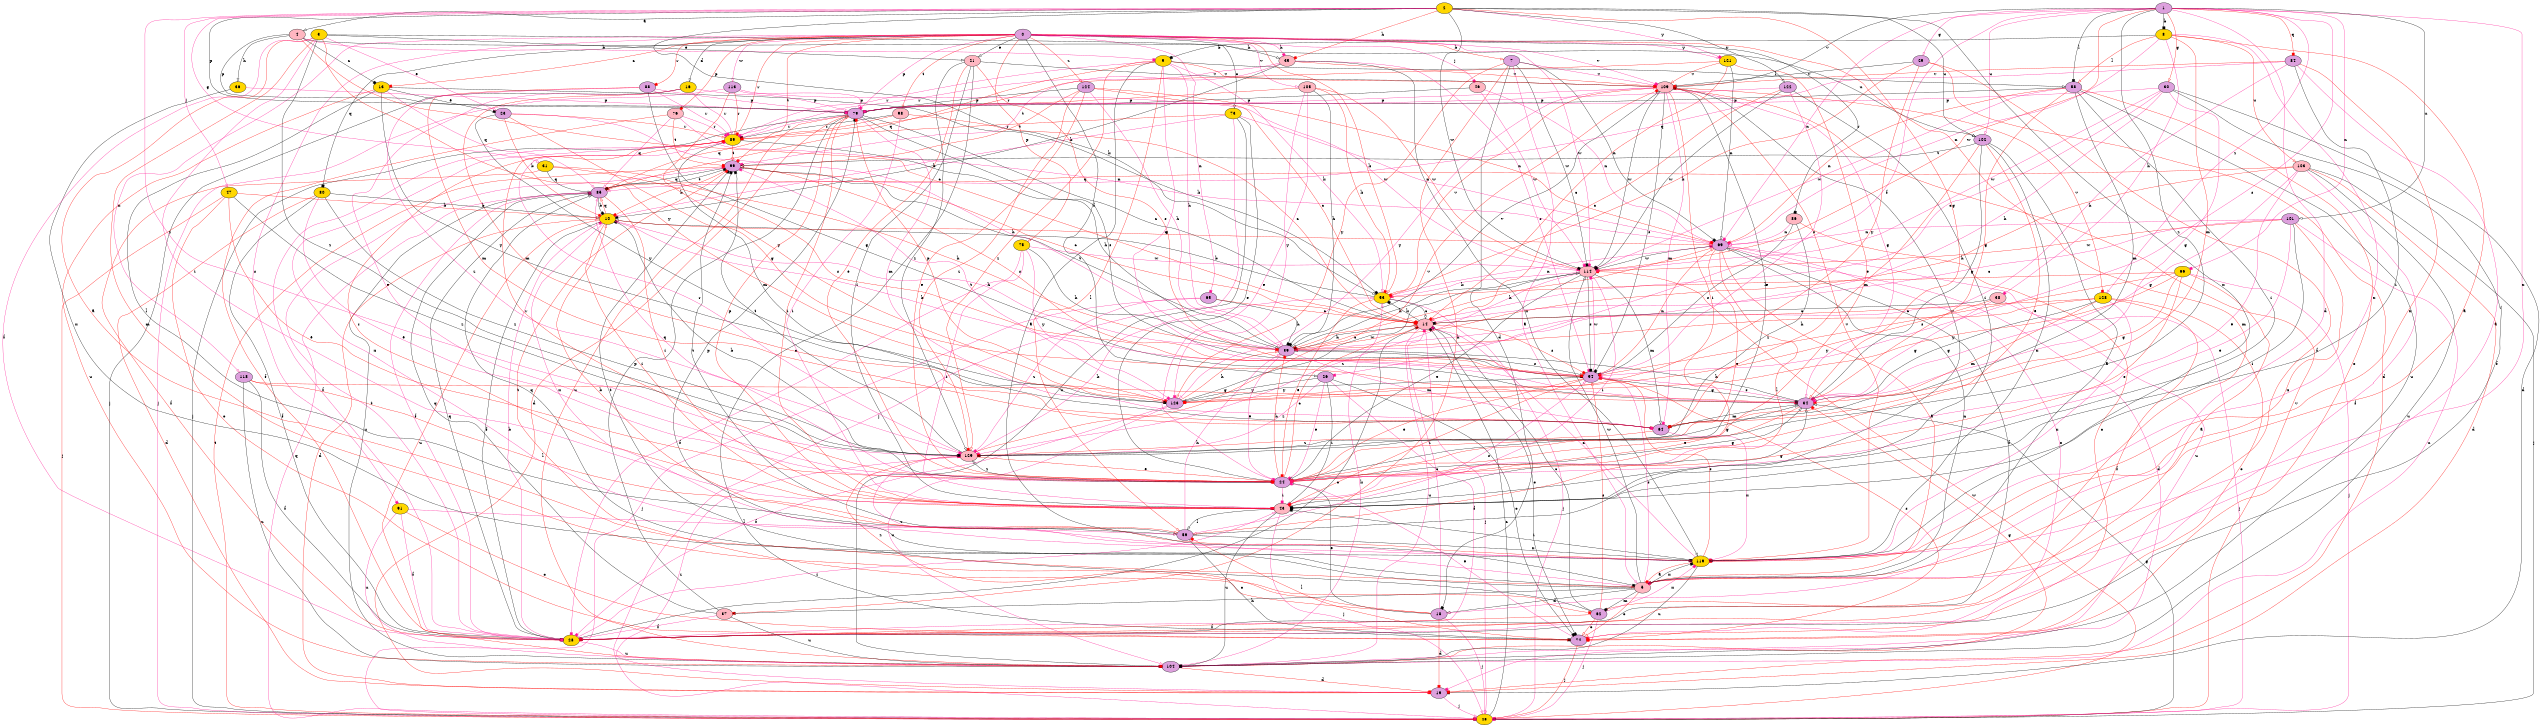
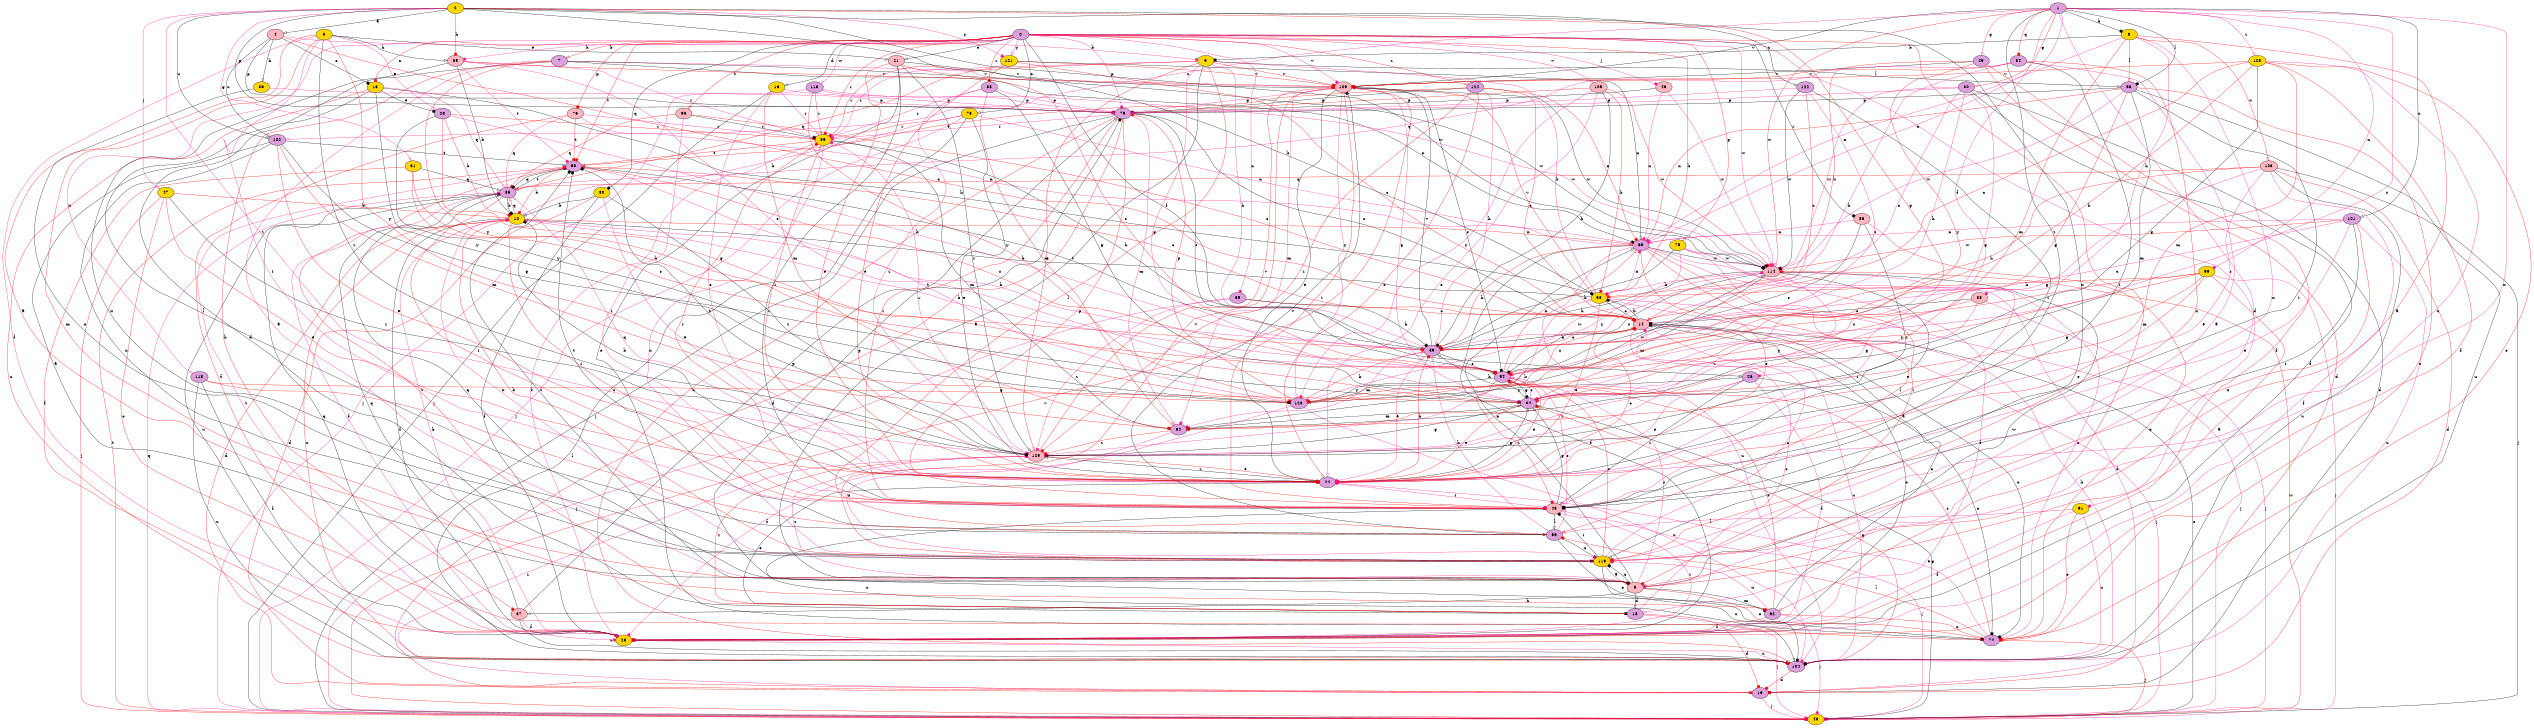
(1936, 116) -> (1824, 77)
(1669, 568) -> (1614, 576)
